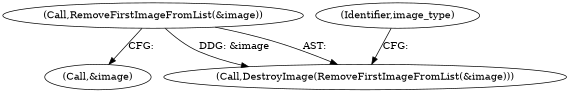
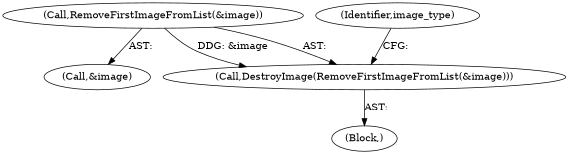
(143, 46) -> (142, 46)
none -> (364, 139)
